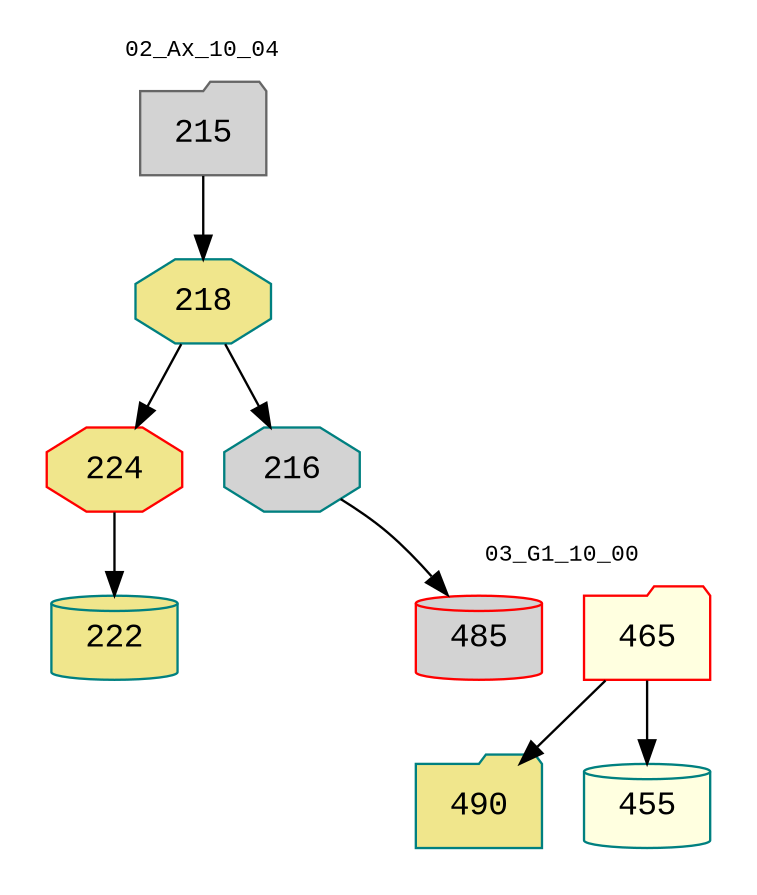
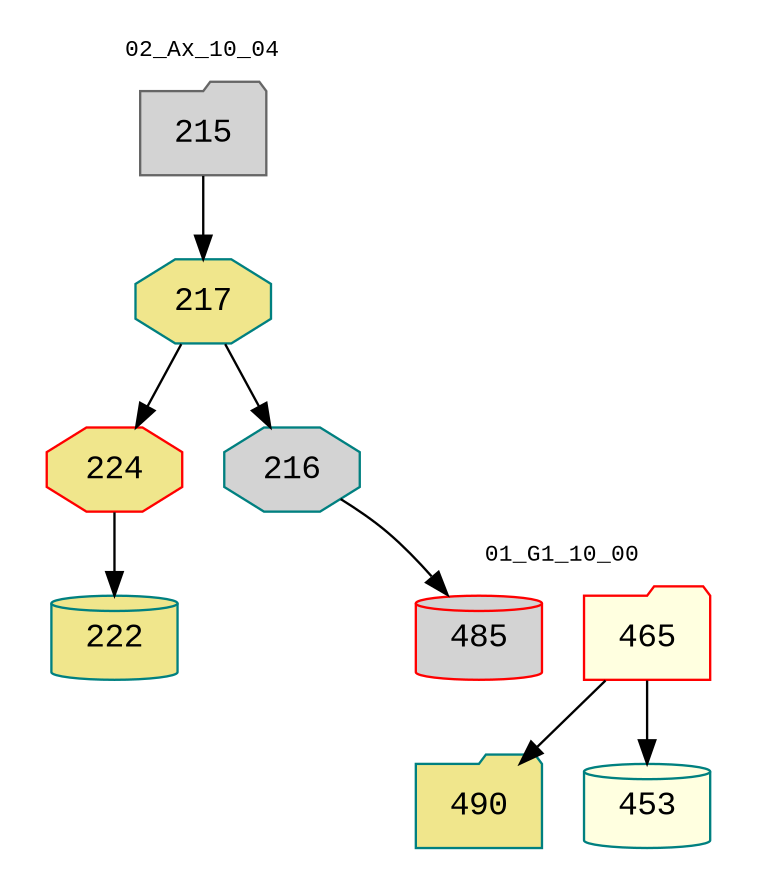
(203, 301) -> (203, 301)
(563, 555) -> (563, 555)
(647, 806) -> (647, 806)
